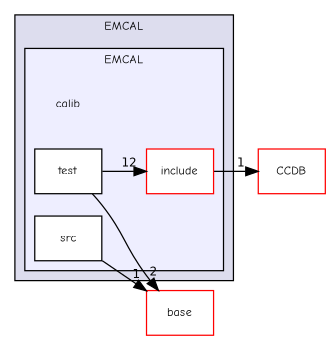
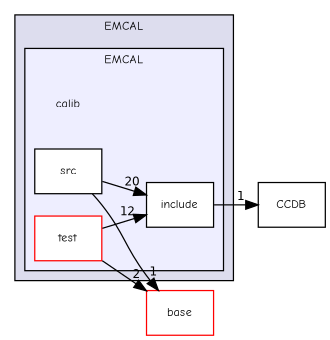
(68, 171) -> (68, 238)
(180, 171) -> (180, 205)
(292, 171) -> (292, 205)
none -> (118, 186)
